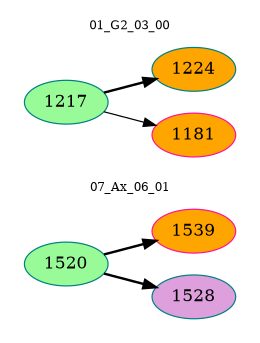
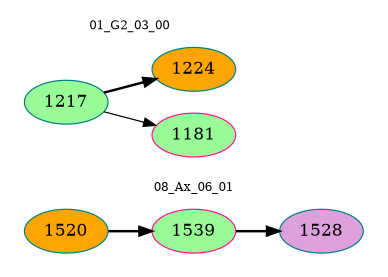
(194, 135) -> (194, 135)
(130, 188) -> (194, 188)
(194, 231) -> (194, 231)
(66, 264) -> (66, 231)
(124, 279) -> (251, 231)
